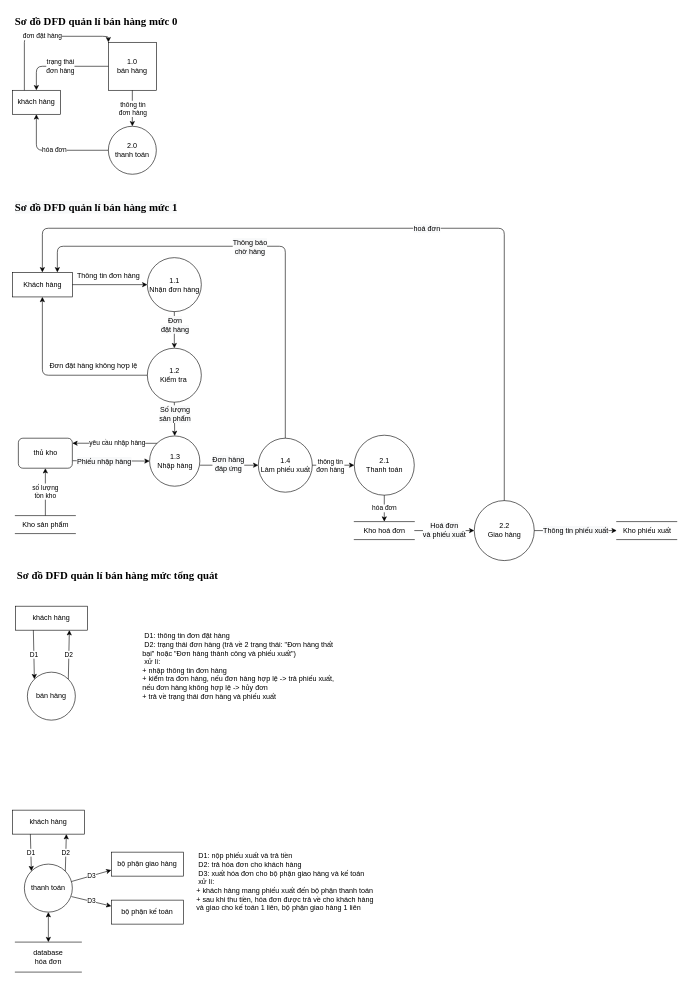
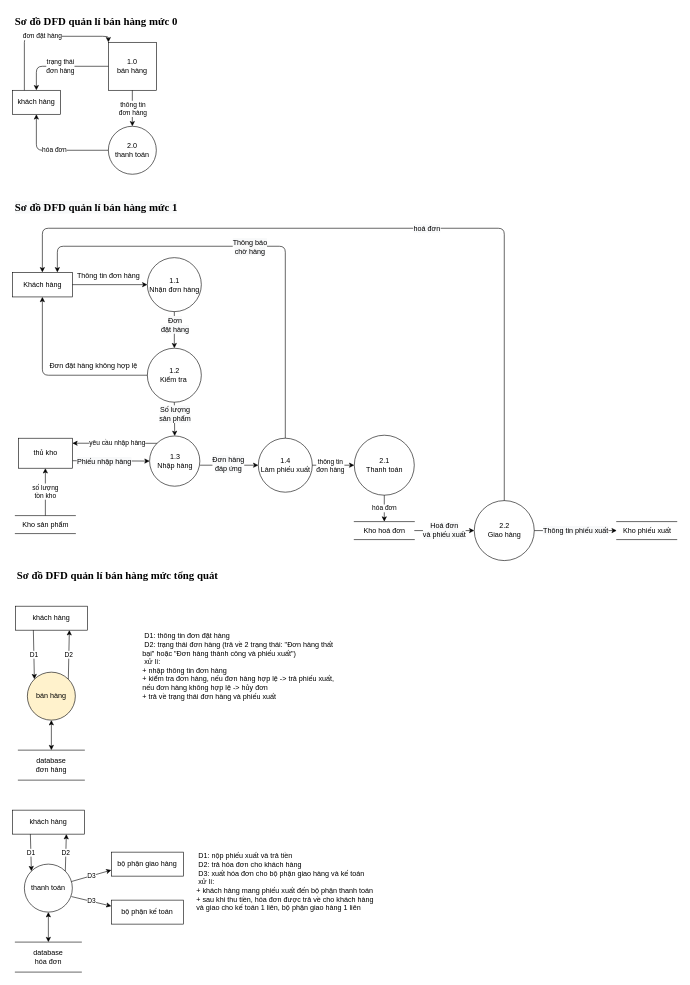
(45, 453) -> (45, 453)
(51, 696) -> (51, 696)
none -> (51, 735)
none -> (51, 765)
